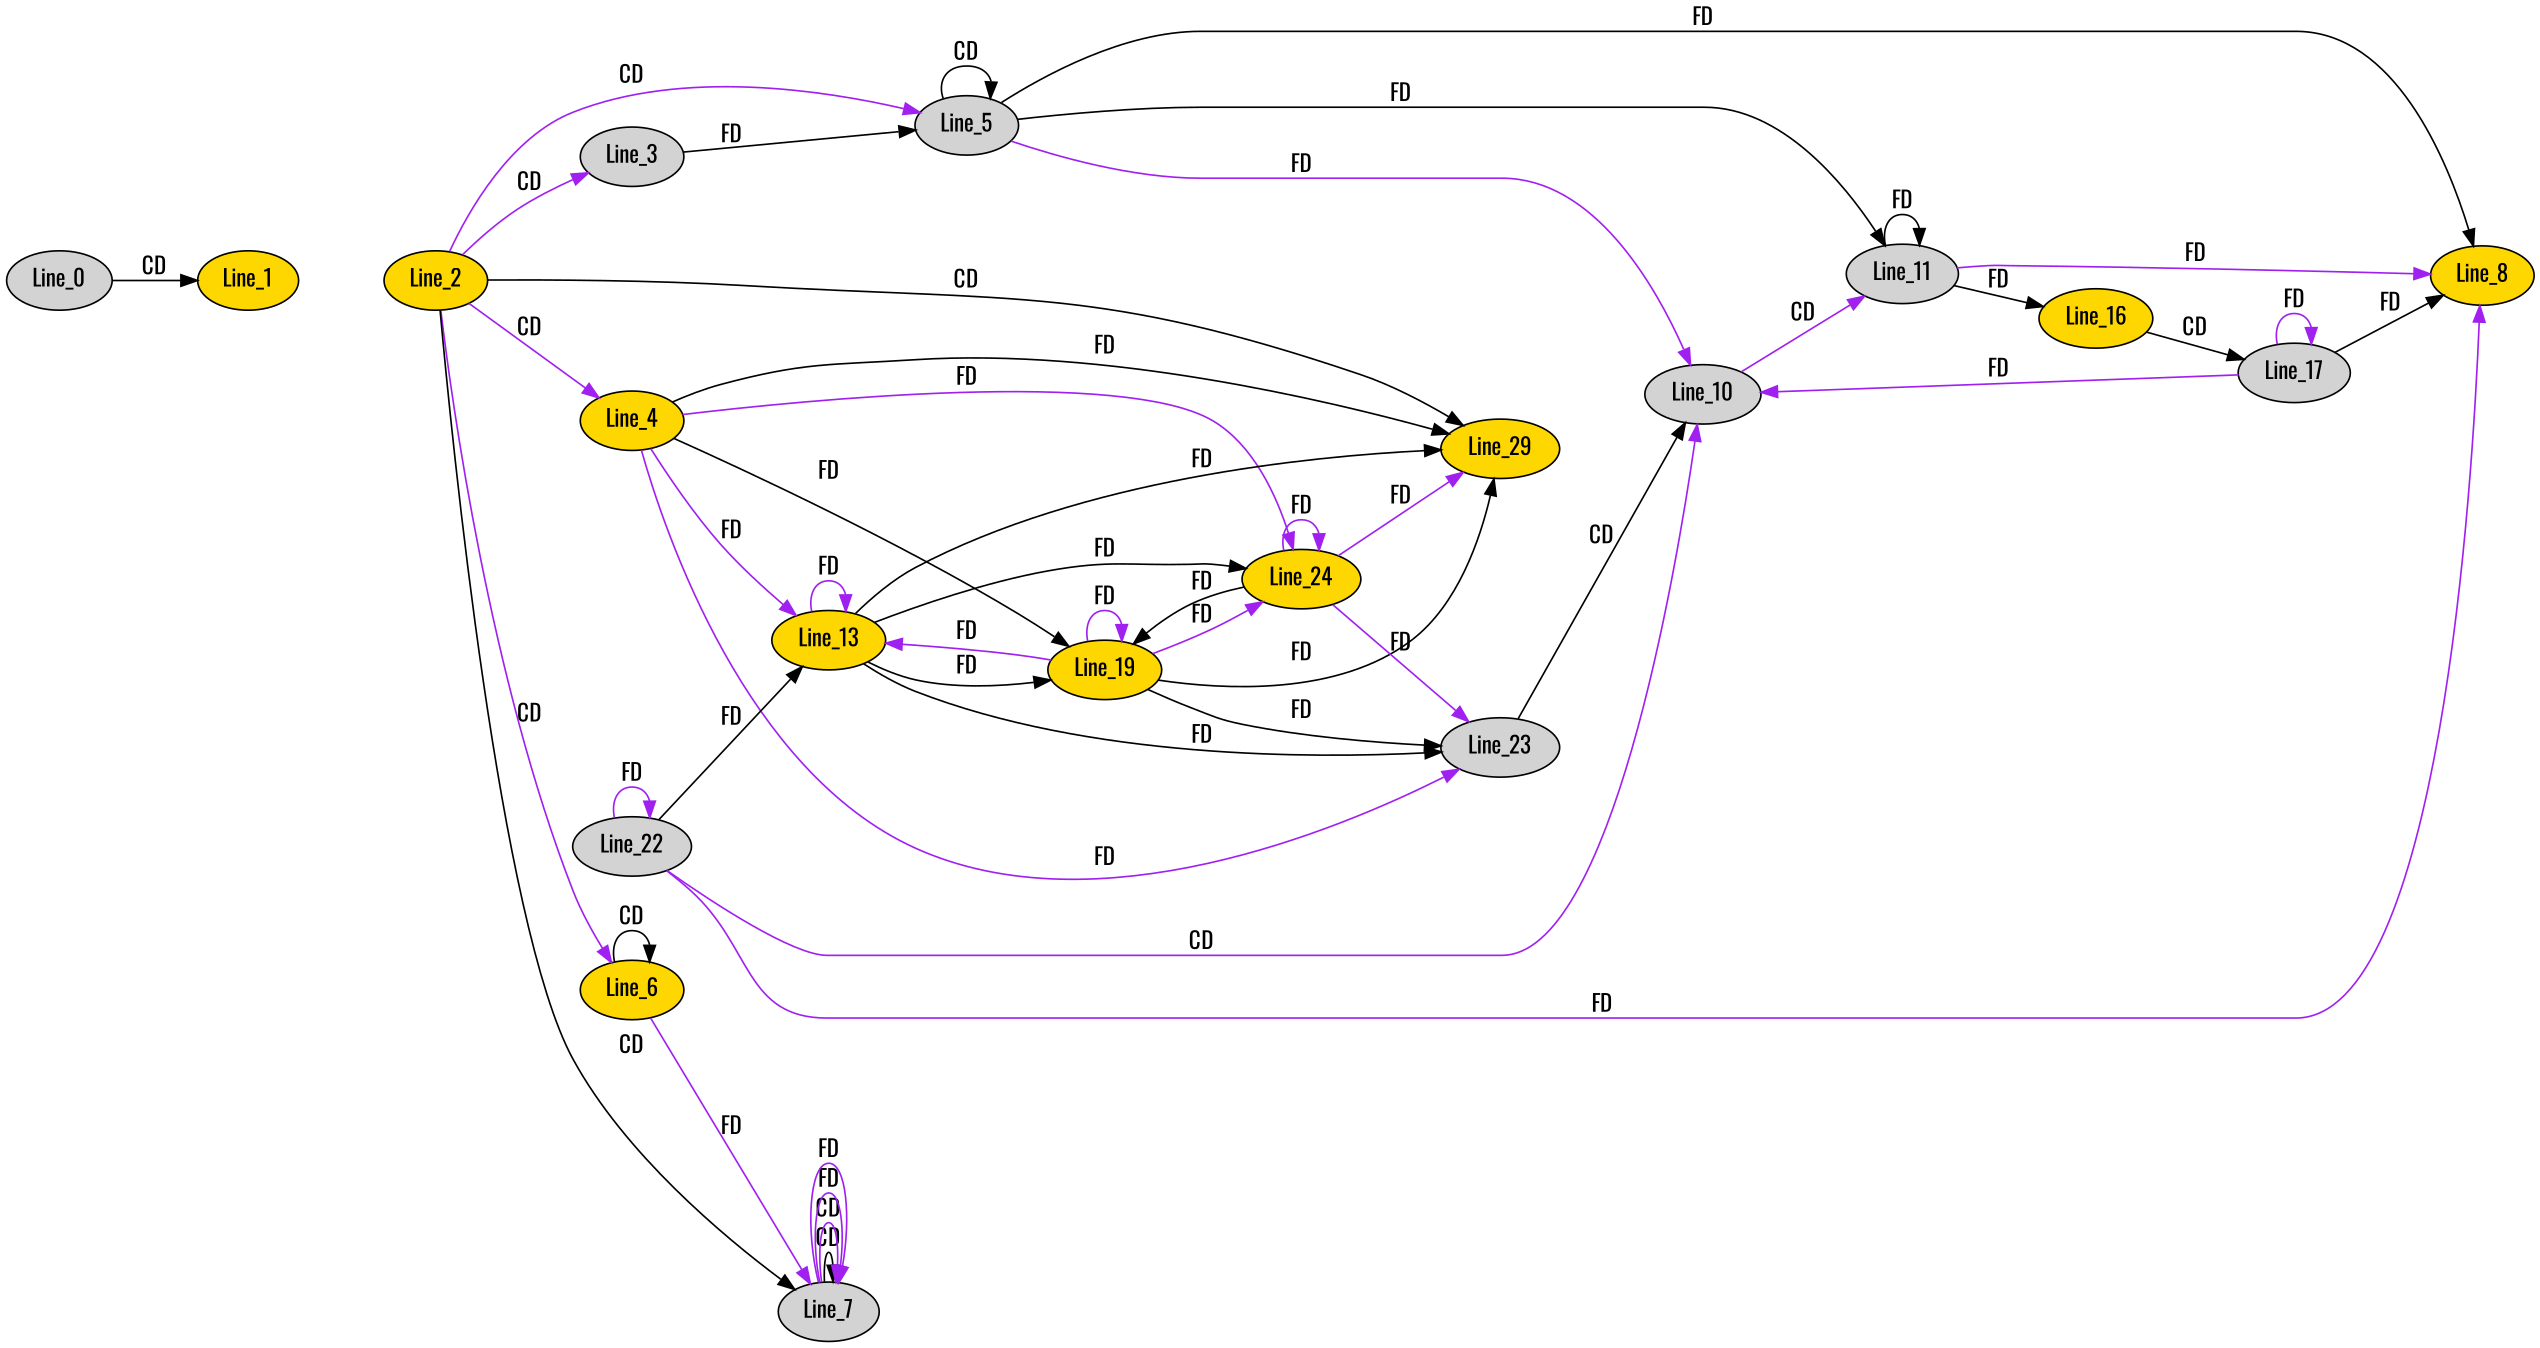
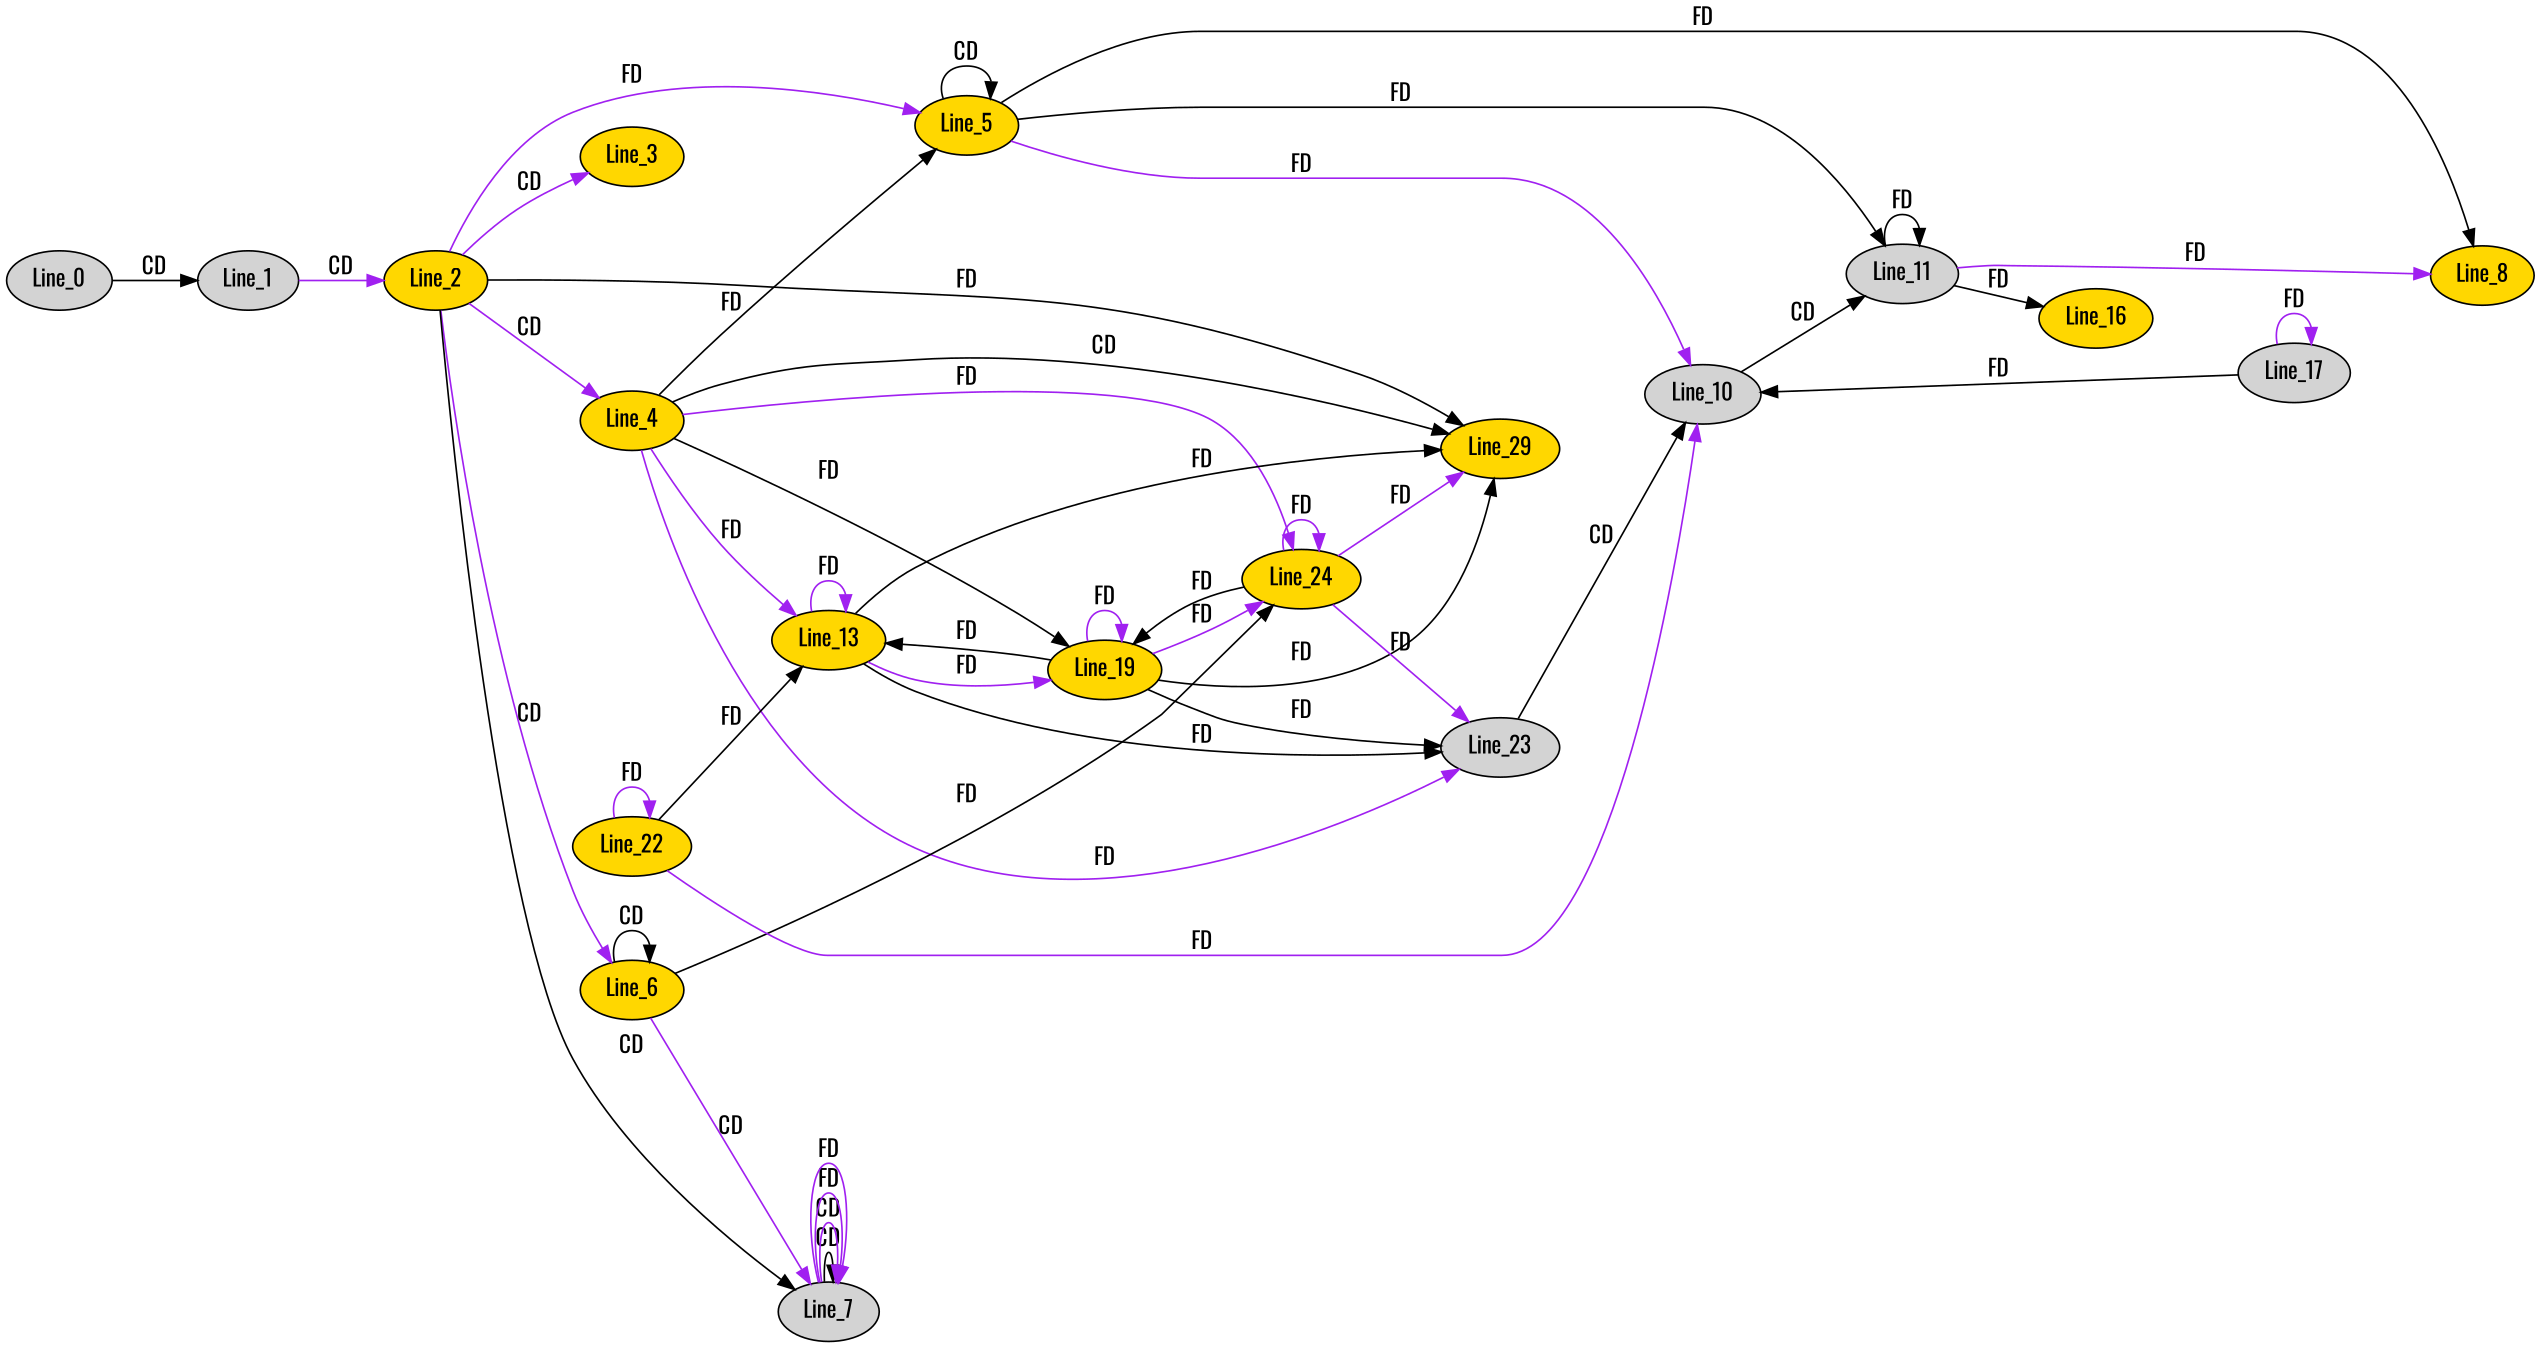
(632, 77) -> (632, 77)
(967, 125) -> (967, 125)
(791, 142) -> (788, 274)
(632, 157) -> (632, 157)
(248, 280) -> (248, 280)
none -> (333, 280)
(967, 281) -> (967, 281)
(2382, 328) -> none
(1796, 339) -> (1796, 339)
(2187, 344) -> none
(1105, 347) -> (1105, 347)
(2008, 383) -> (2008, 383)
(1048, 571) -> (987, 824)
(977, 650) -> (977, 650)
(949, 685) -> (949, 685)
(632, 846) -> (632, 846)
(1202, 943) -> (1202, 943)
(1822, 1018) -> none
(731, 1128) -> (731, 1128)
